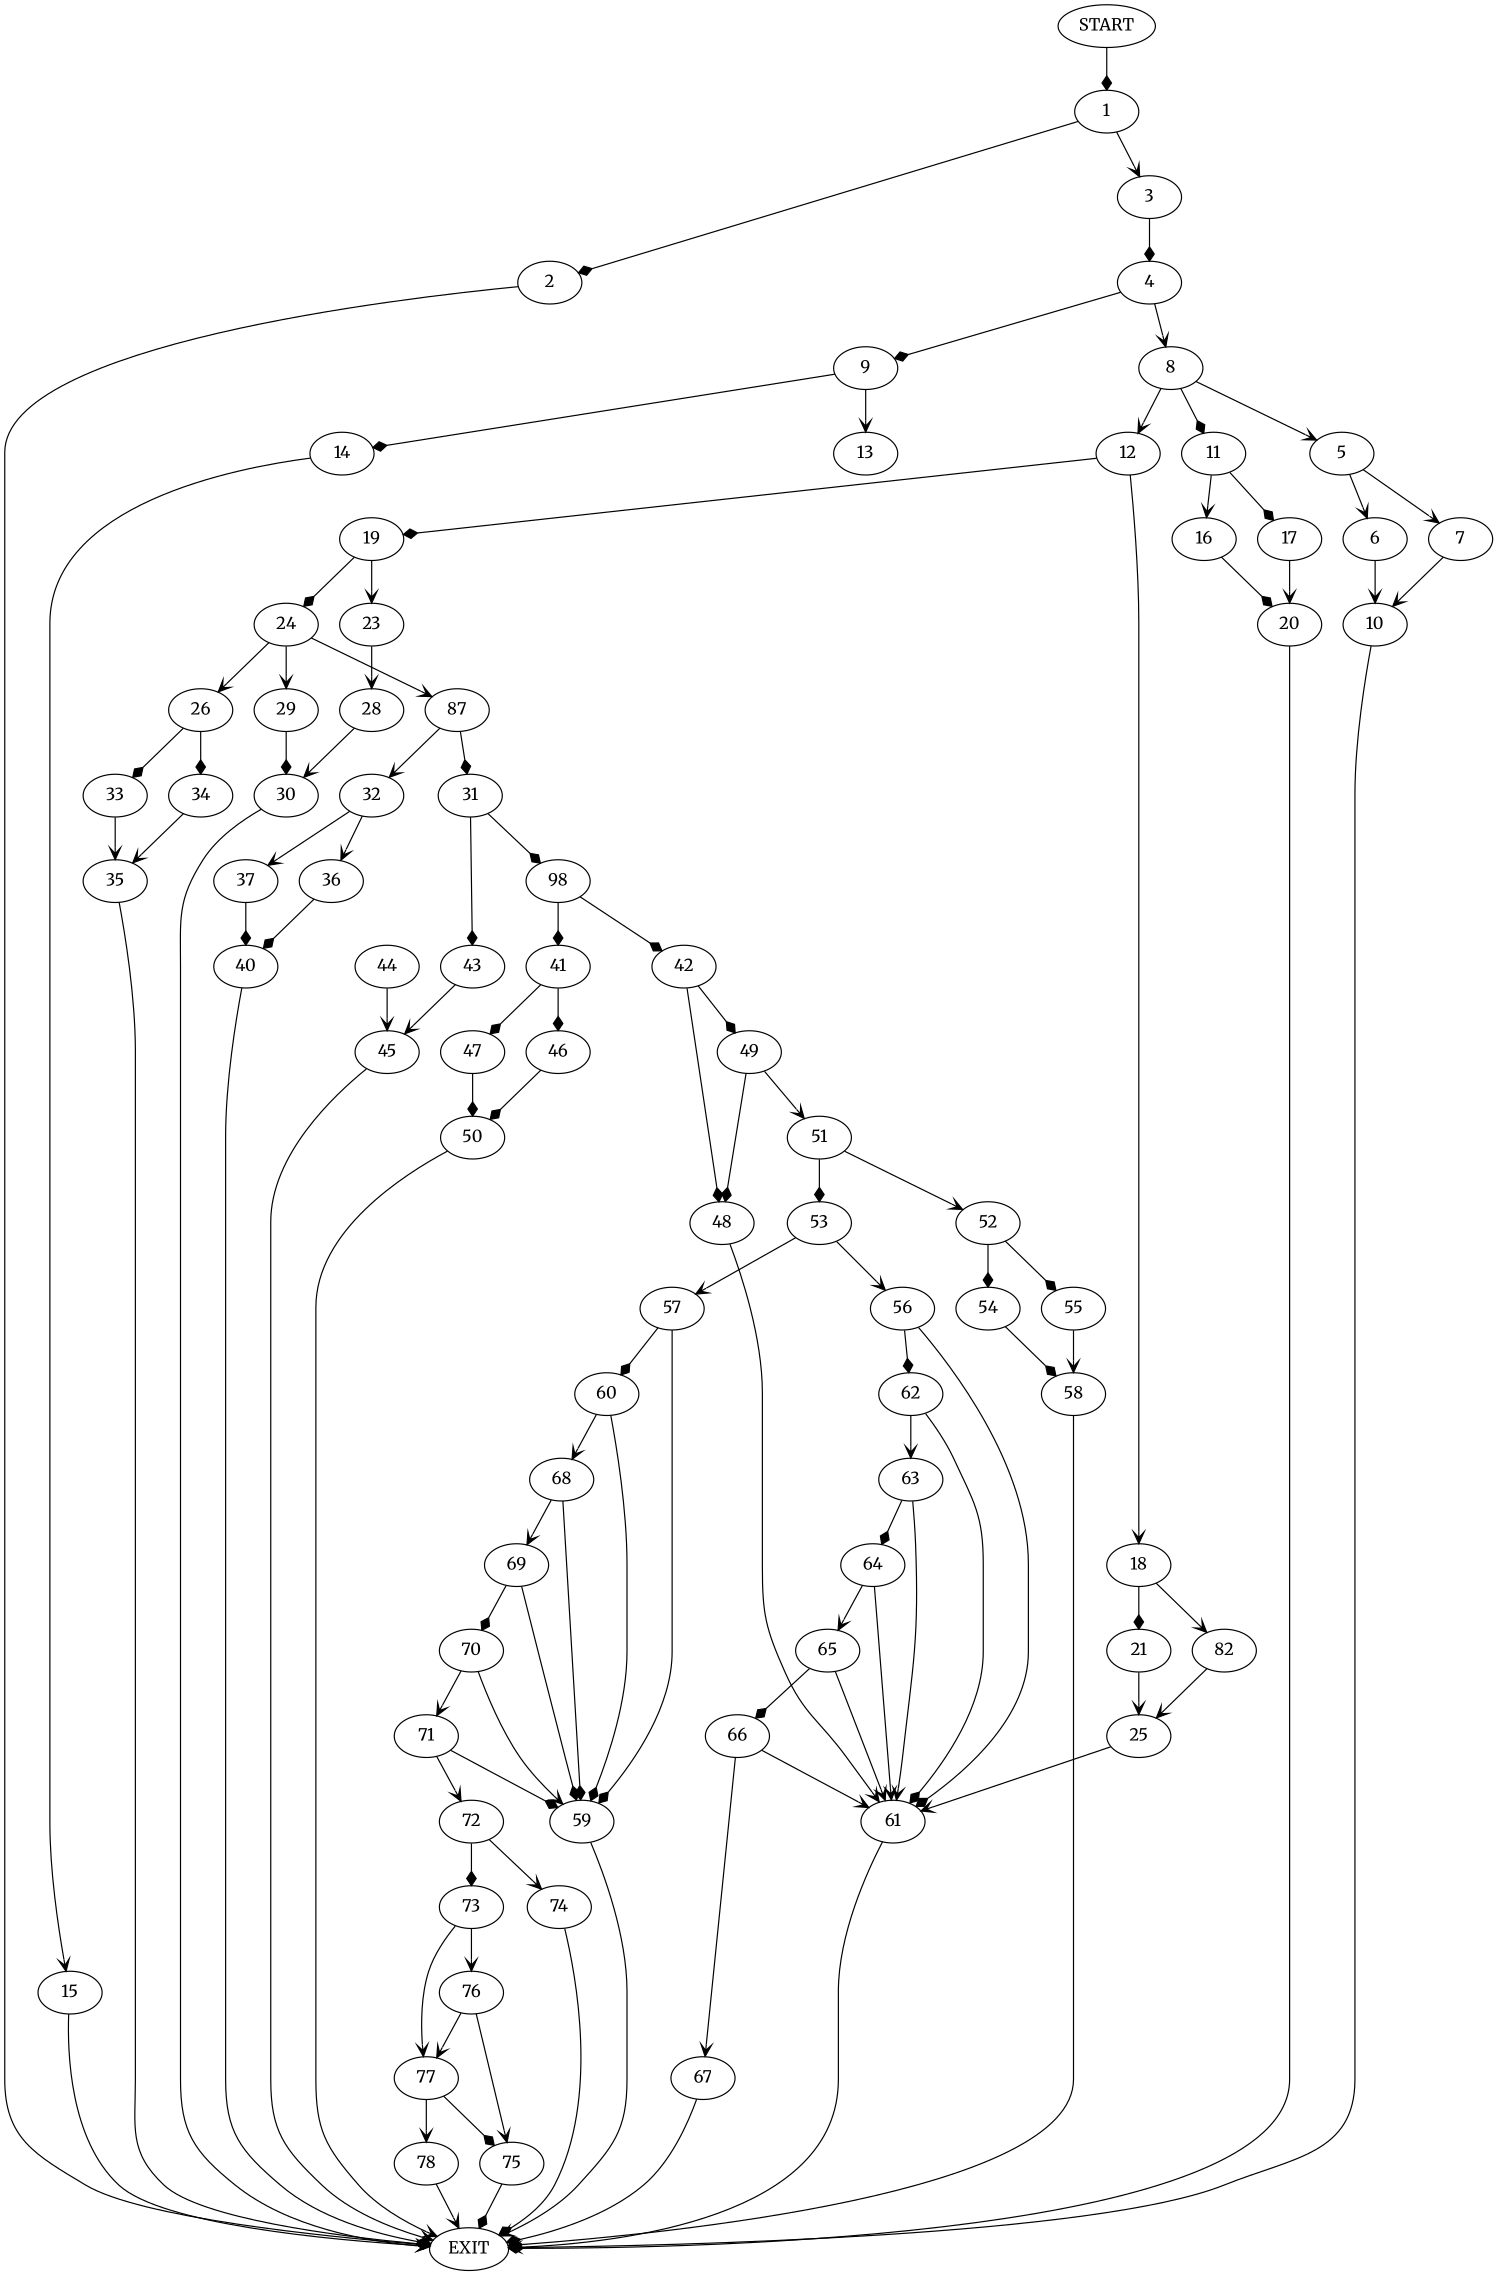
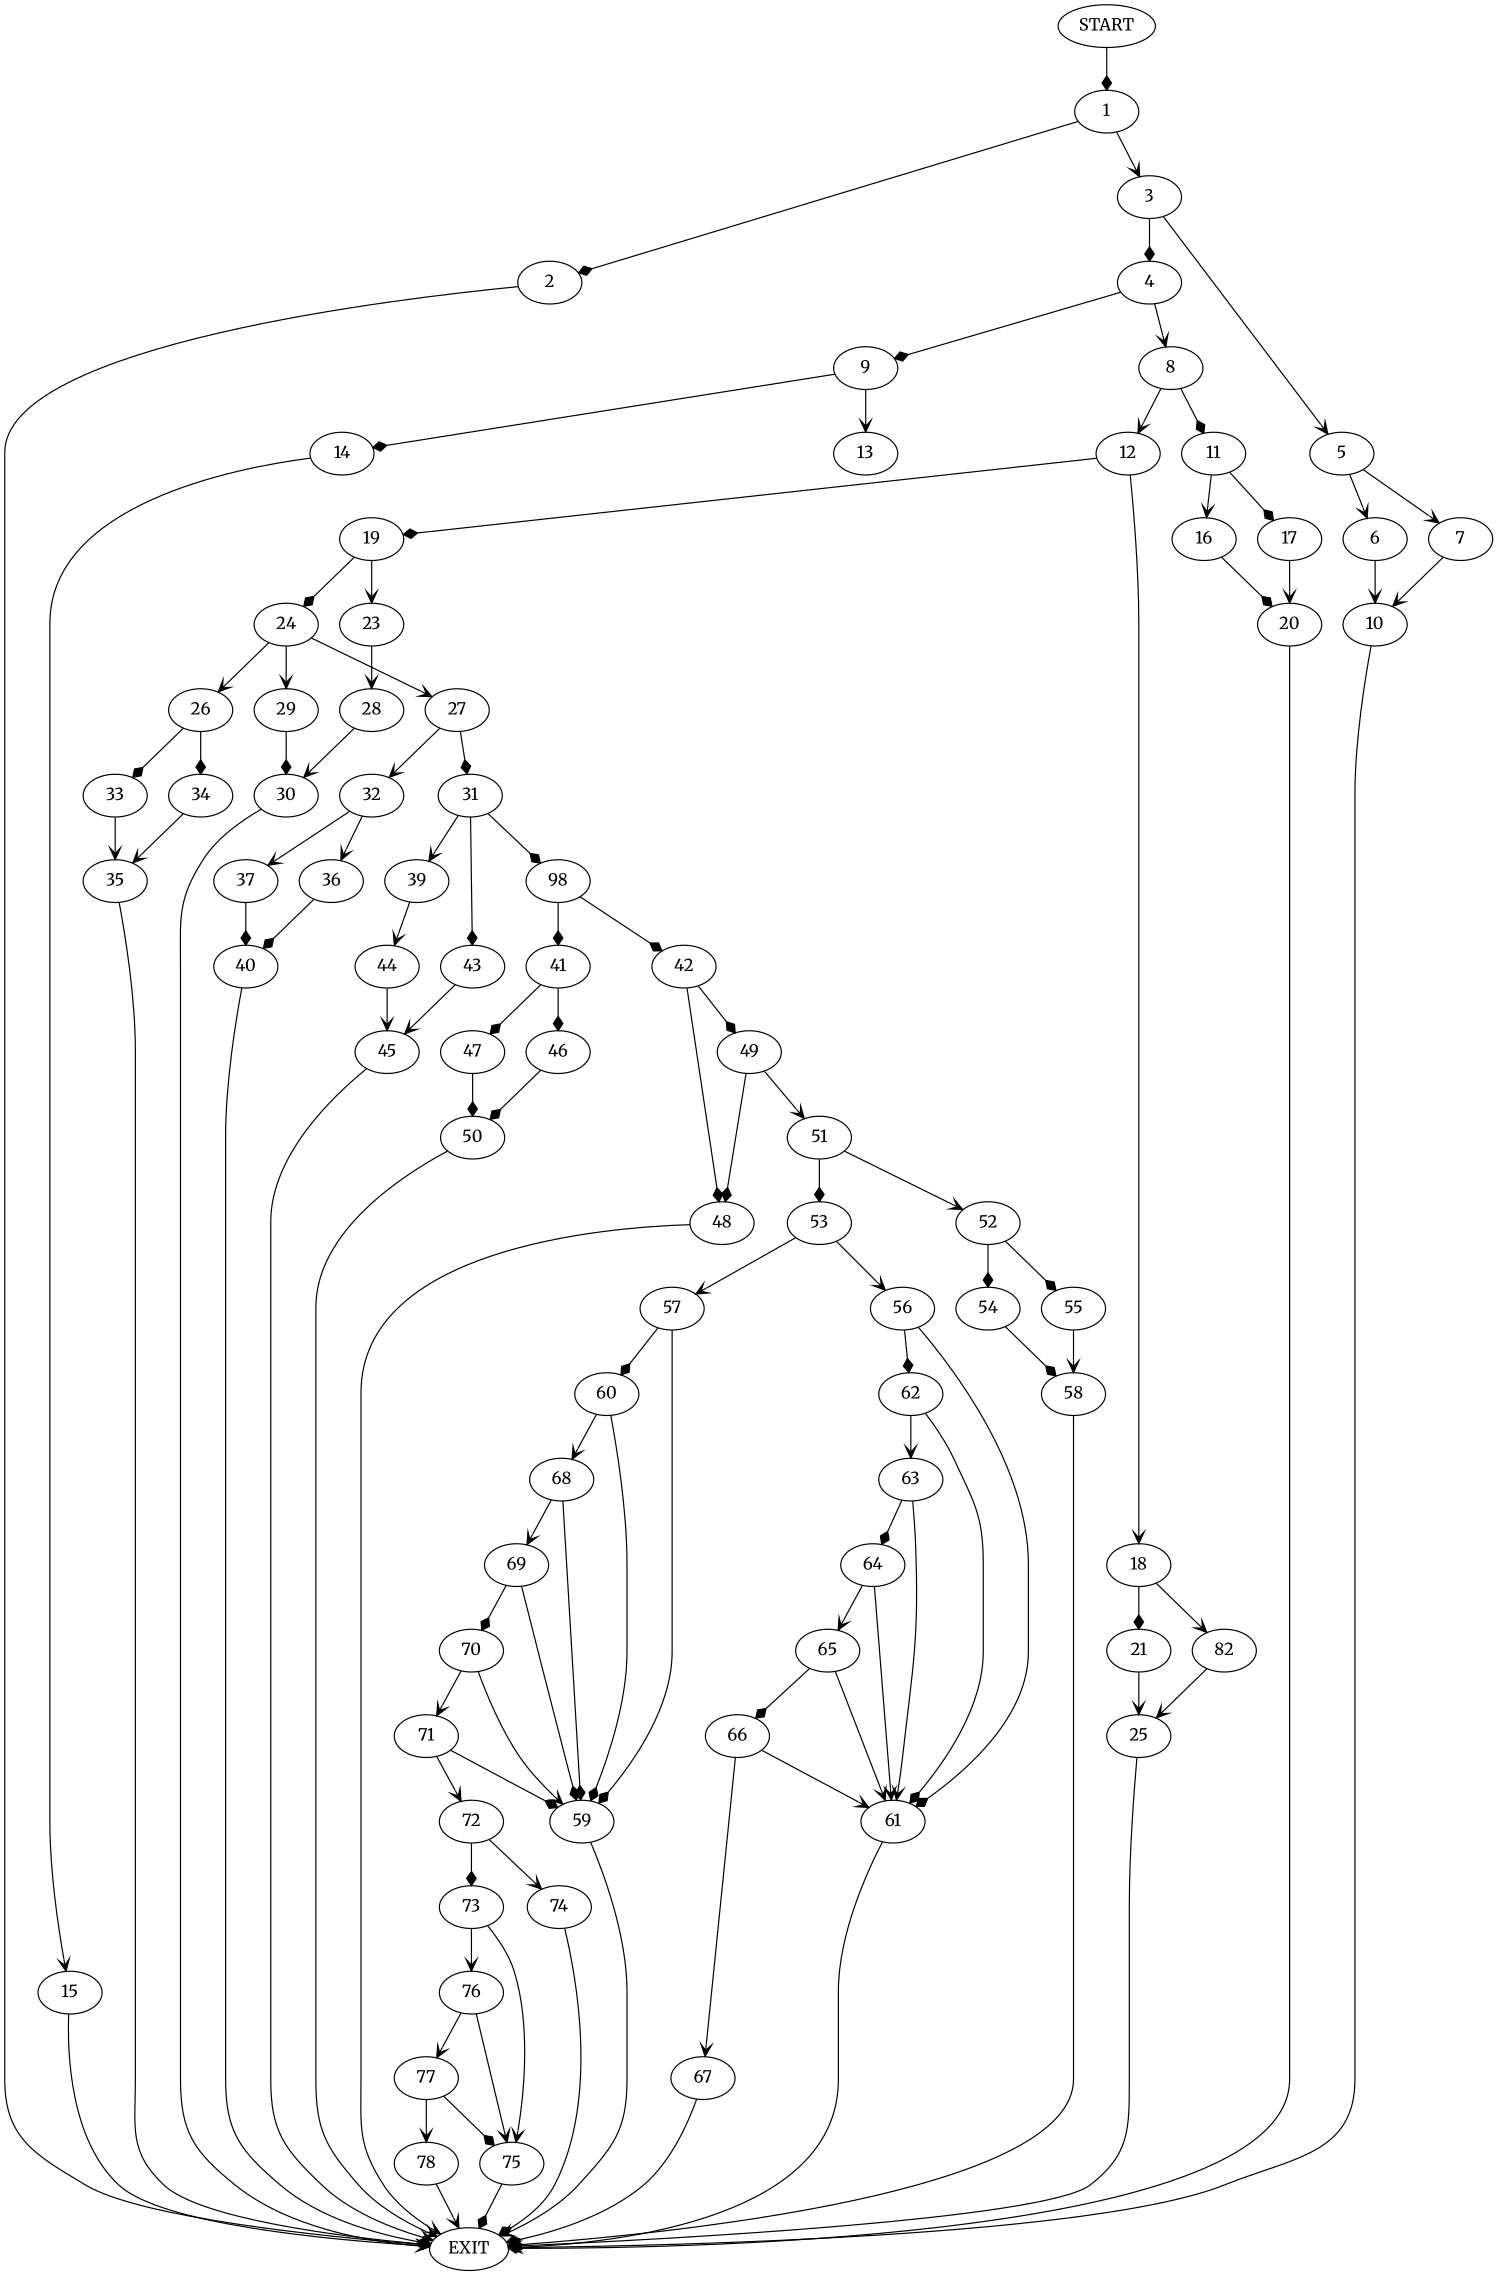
(1251, 408) -> (1242, 320)
(457, 710) -> (457, 710)
none -> (417, 881)
(762, 1532) -> (361, 1621)
(1021, 1777) -> (1026, 2204)
(426, 1982) -> (523, 2024)
